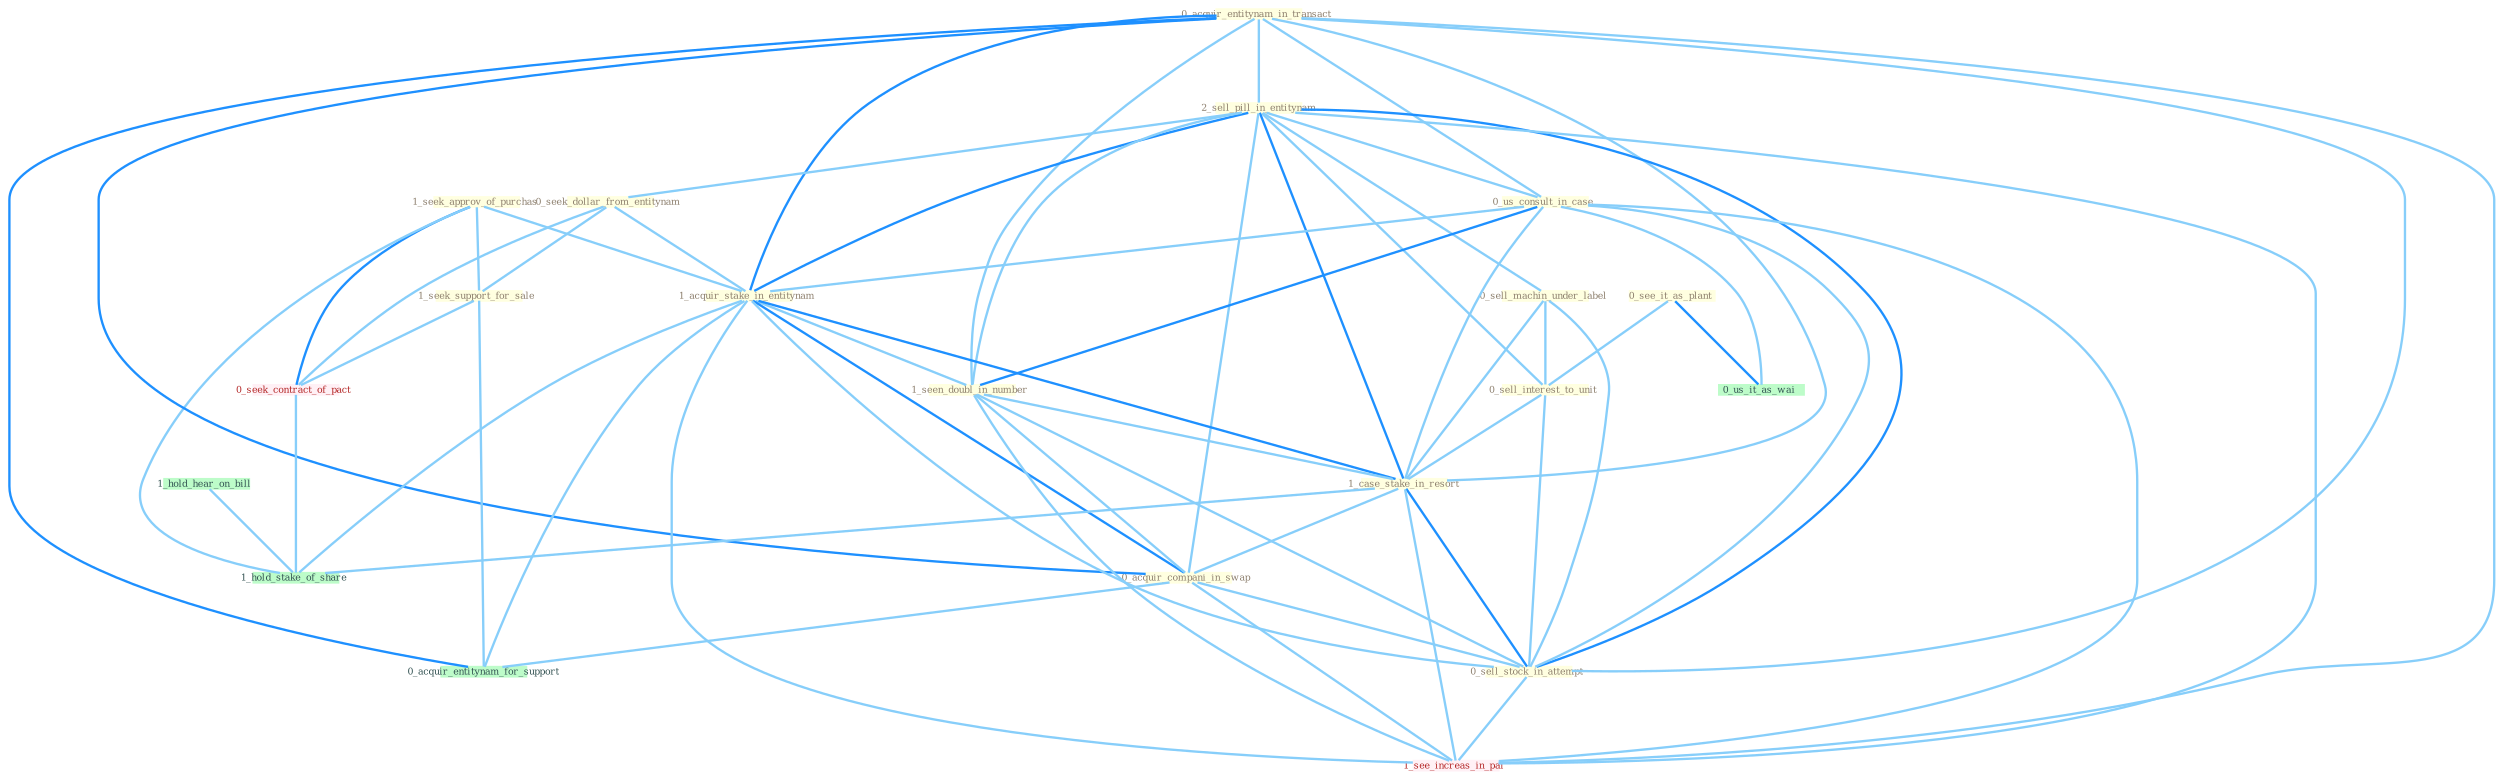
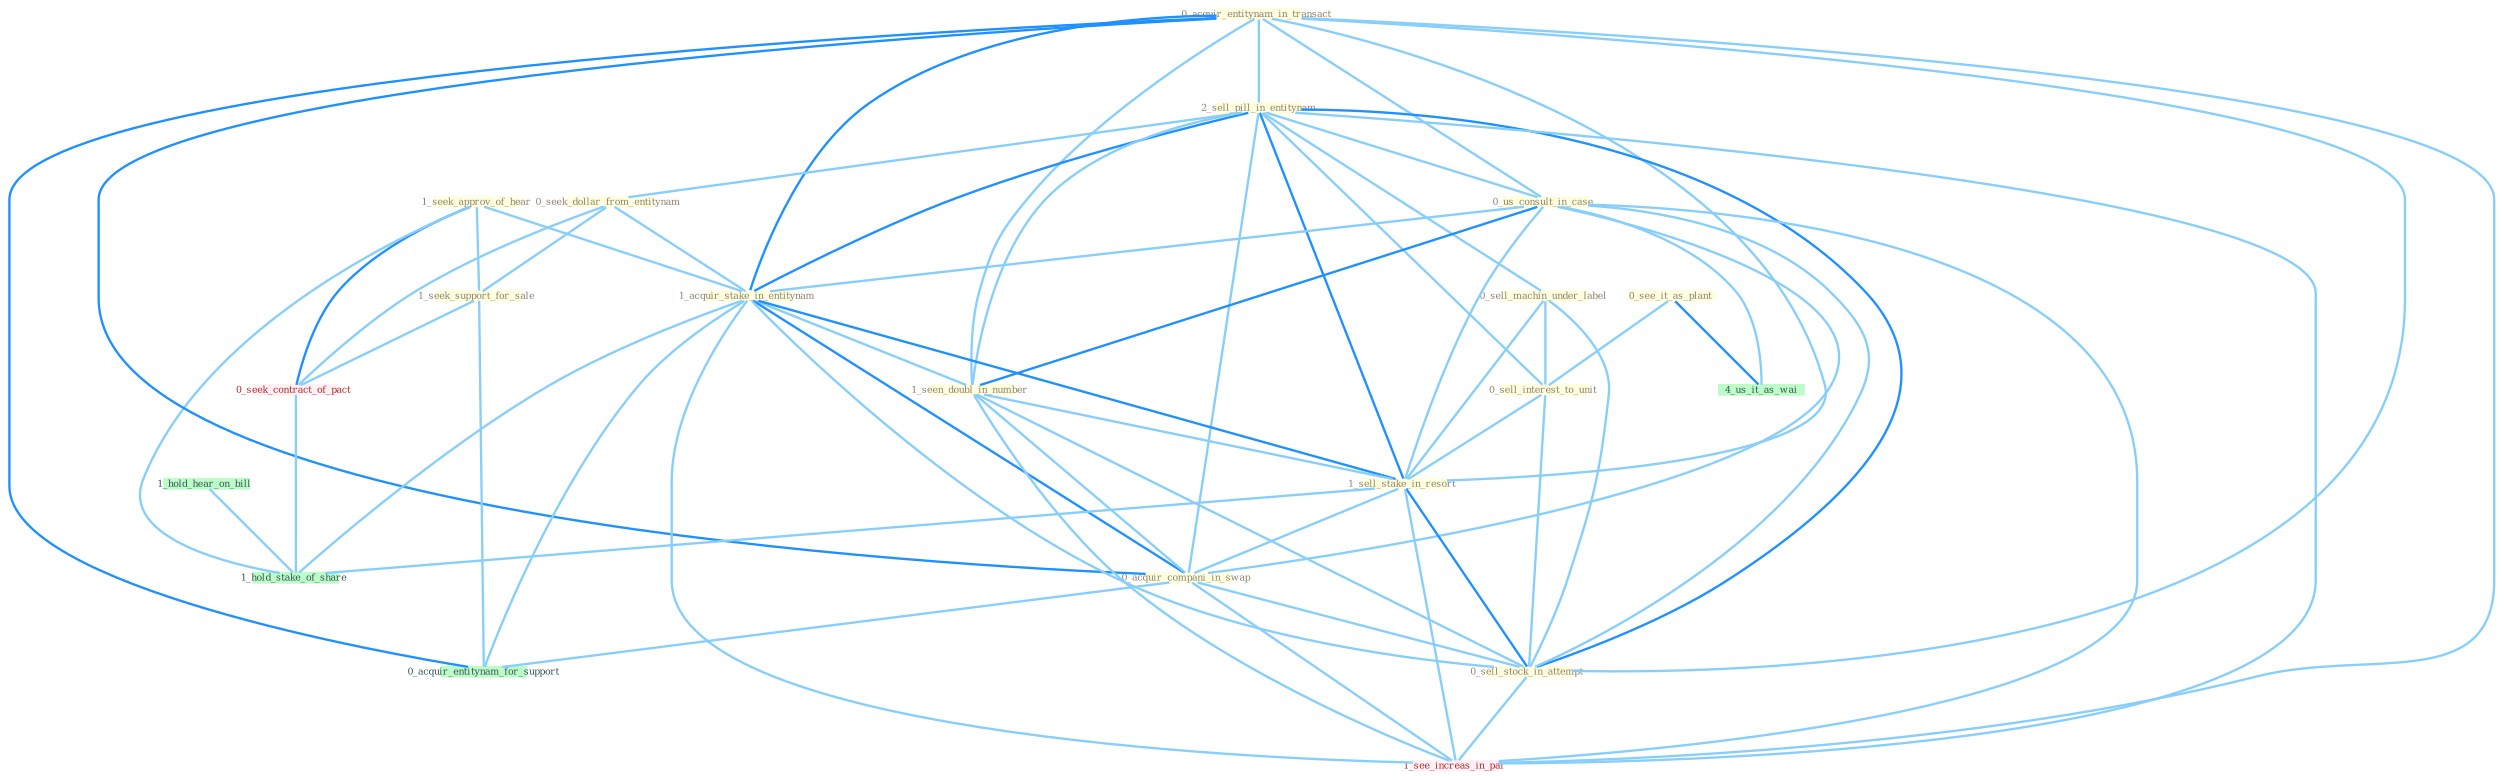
(477, 202) -> (477, 202)
(1761, 390) -> (1761, 390)
none -> (1659, 481)
(1404, 484) -> (1404, 484)
